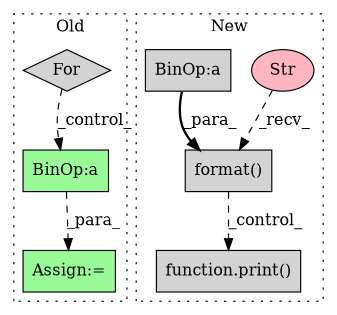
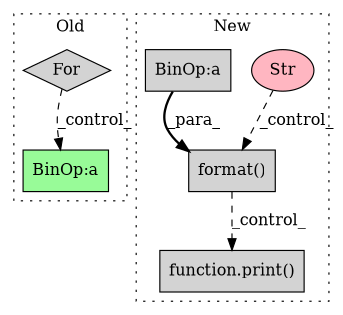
(285, 121) -> (297, 121)
(69, 271) -> none
